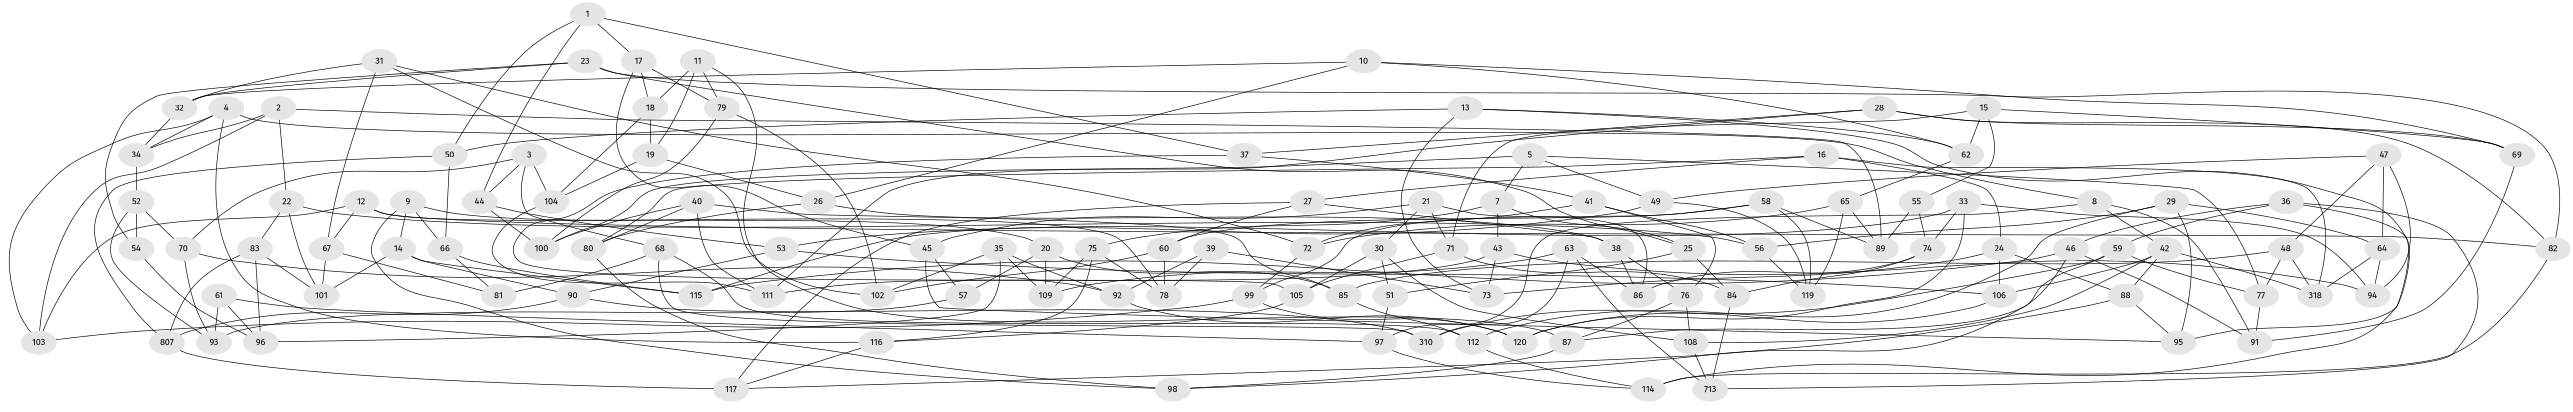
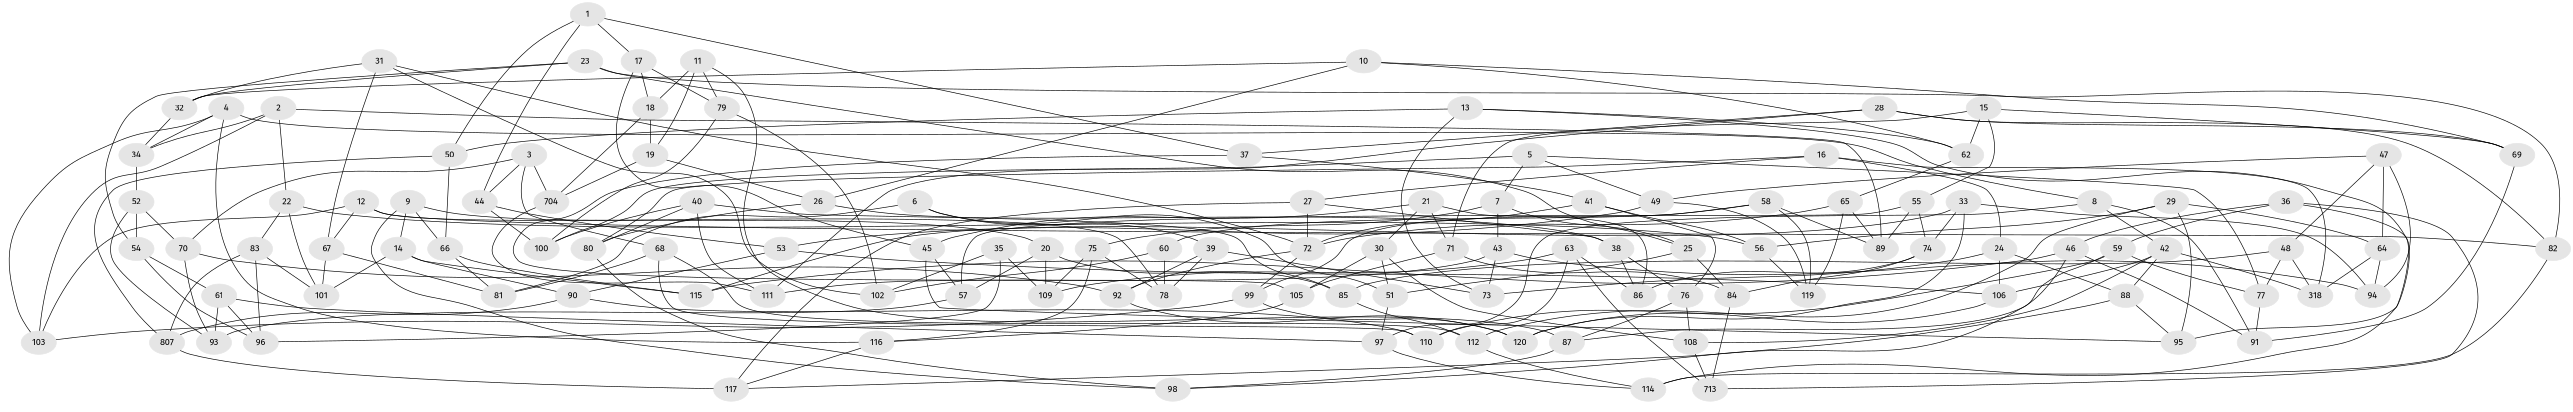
(551, 202) -> (551, 202)
none -> (915, 202)
none -> (1413, 216)
(1234, 222) -> (1308, 225)
none -> (178, 272)
(1057, 274) -> (1202, 268)
(1426, 343) -> (1426, 343)
